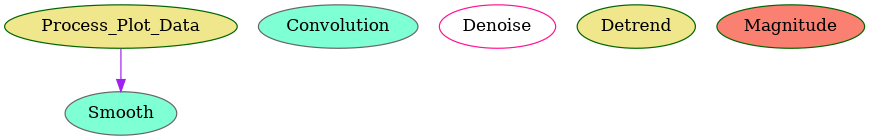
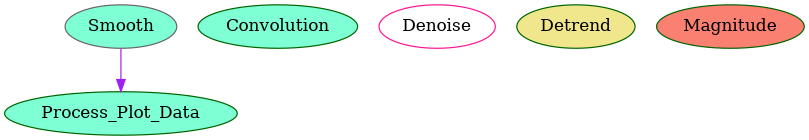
(121, 27) -> (121, 113)
(338, 27) -> (278, 27)
(121, 64) -> (121, 64)
